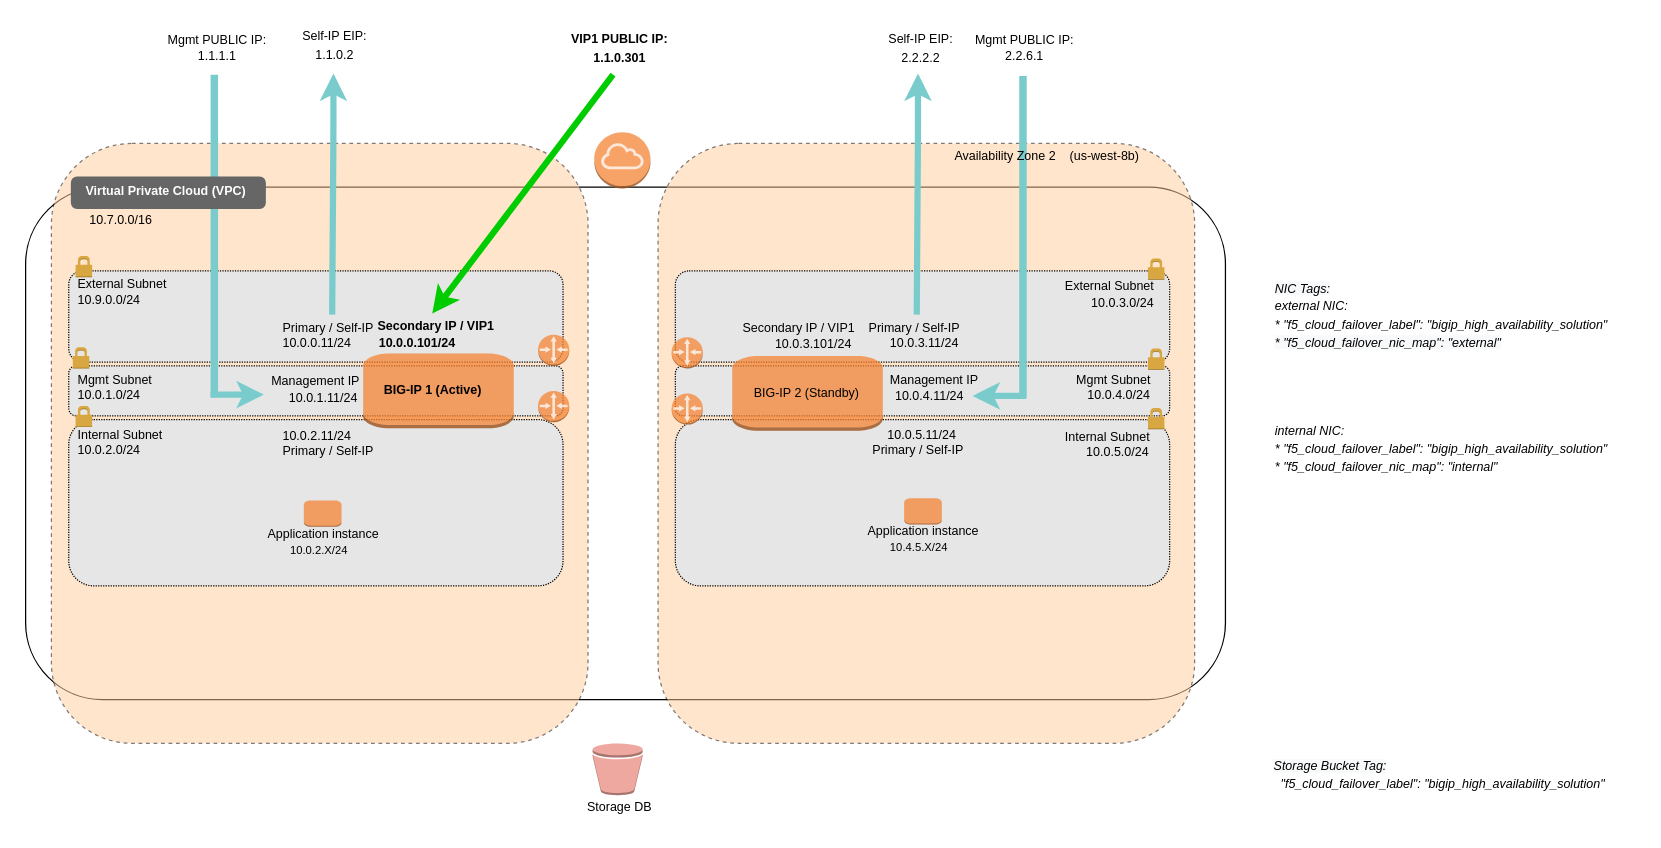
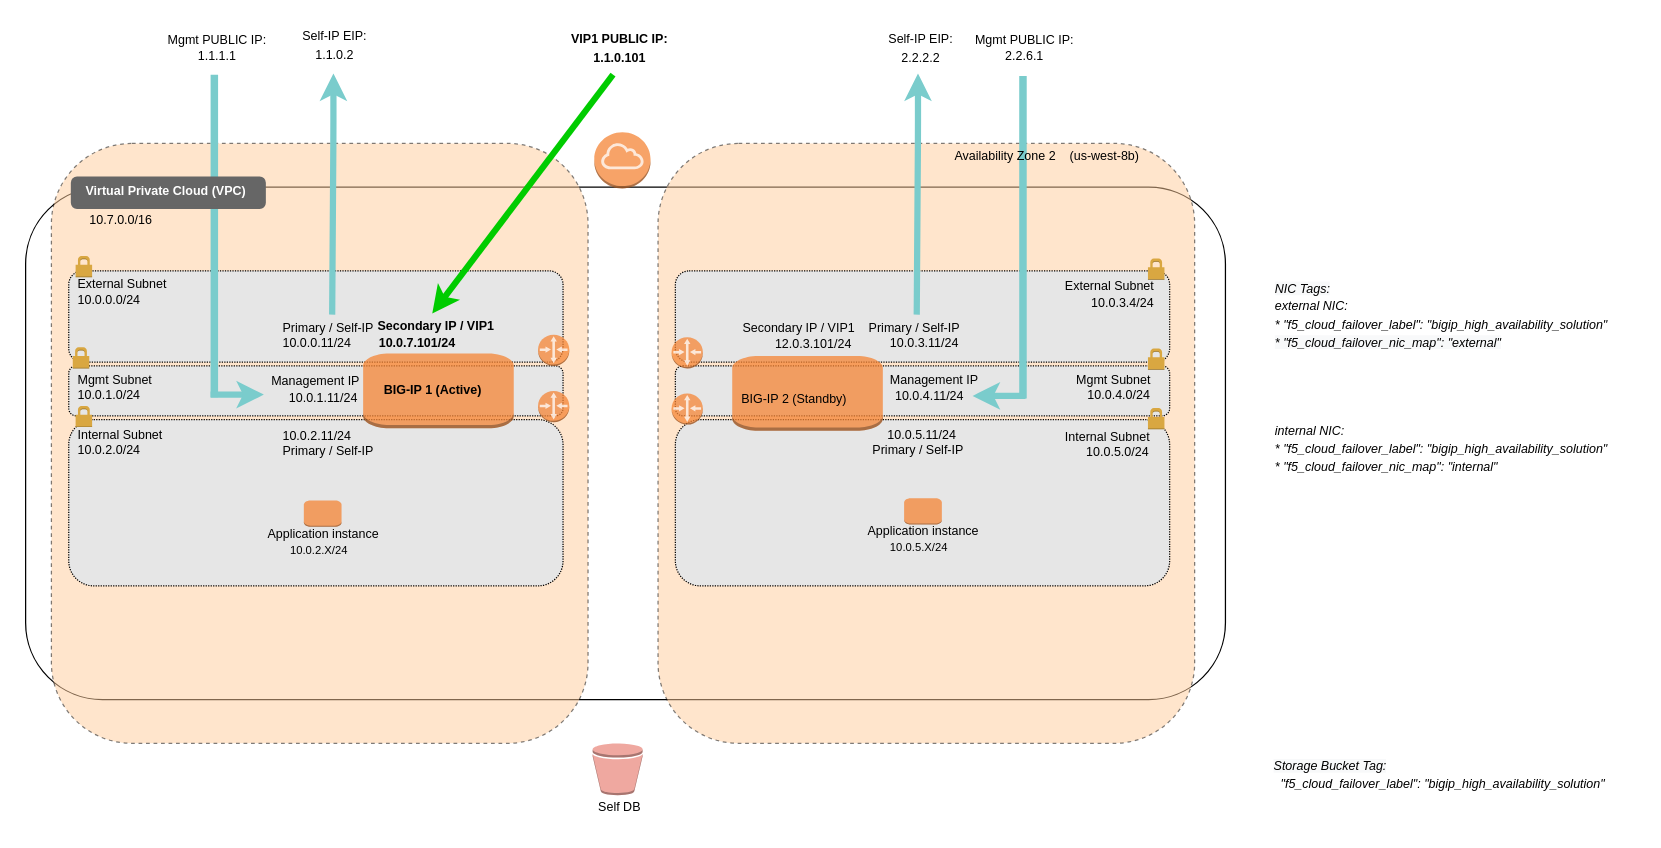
(620, 47) -> (620, 47)
(118, 299) -> (118, 299)
(1132, 302) -> (1132, 302)
(428, 342) -> (428, 342)
(824, 343) -> (824, 343)
(814, 392) -> (801, 398)
(931, 547) -> (931, 547)
(620, 807) -> (620, 807)
